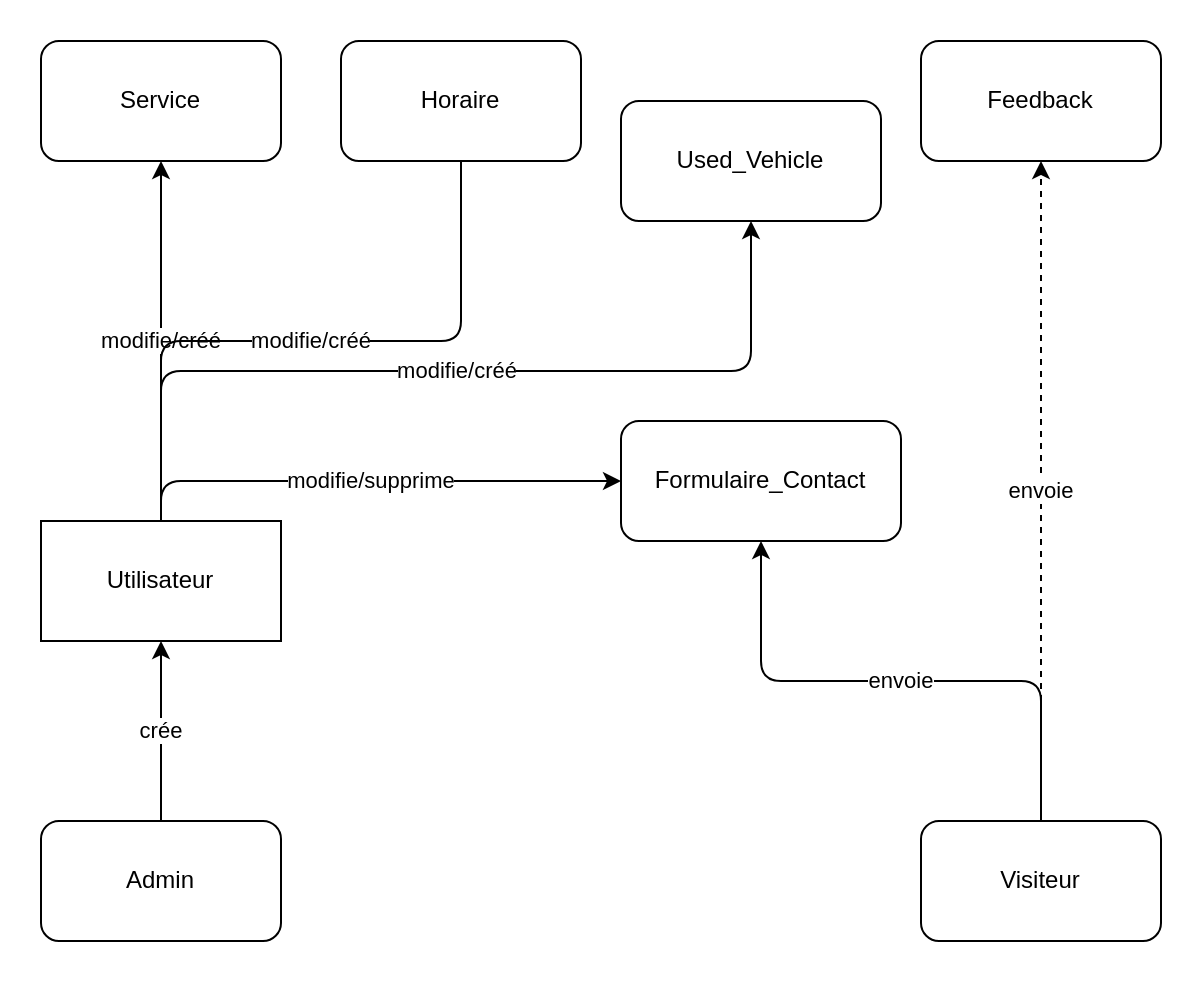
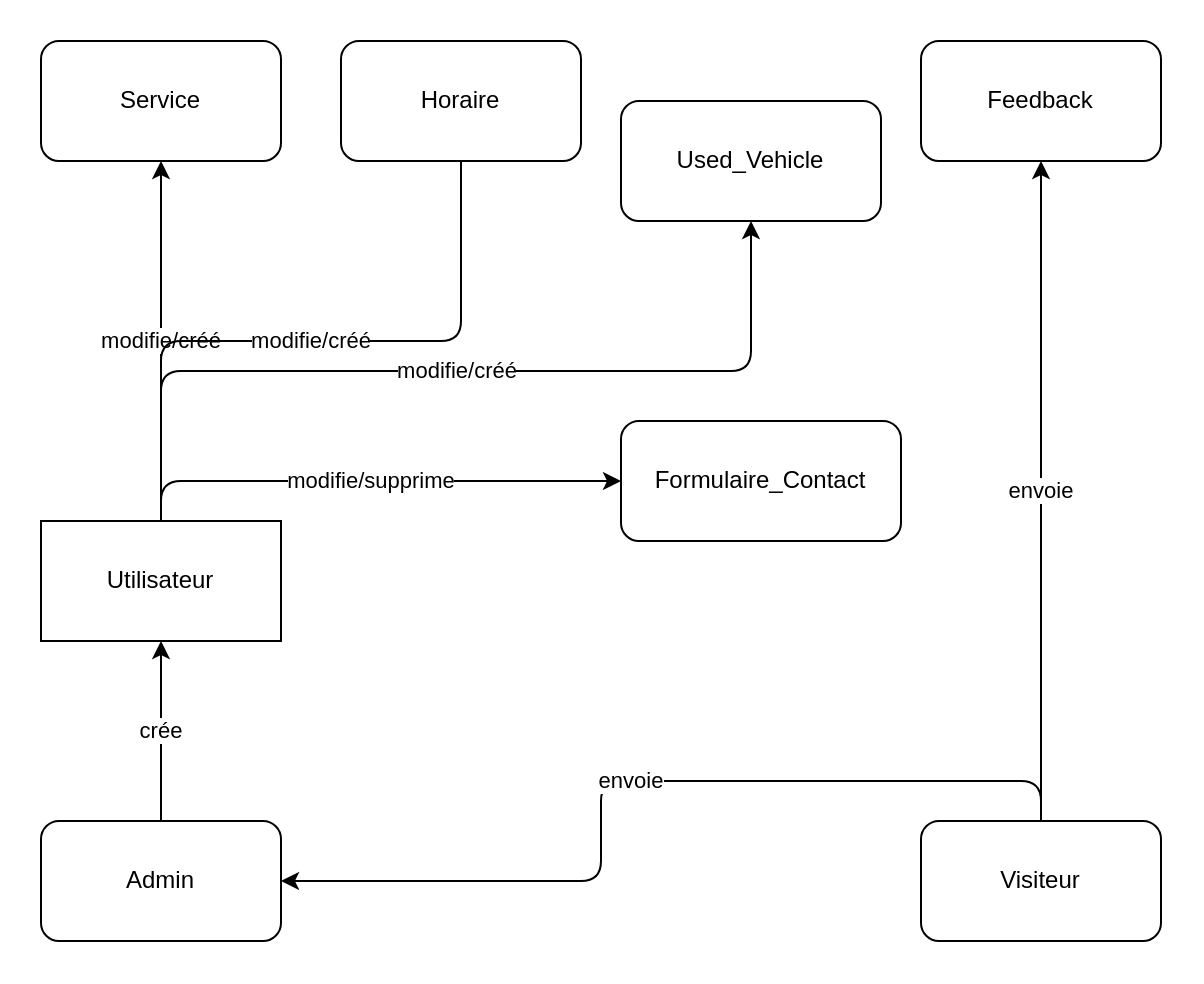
(1041, 327) -> (1041, 327)
(842, 681) -> (629, 781)
